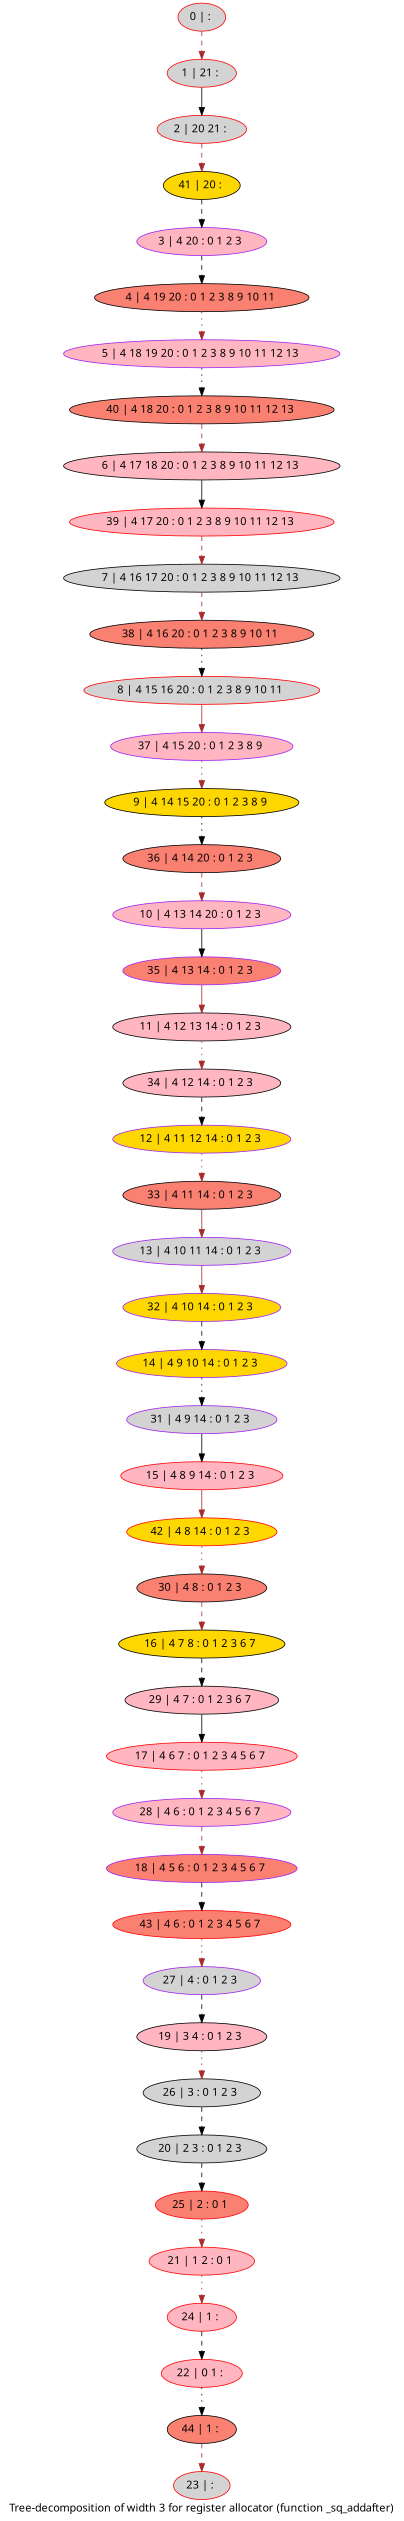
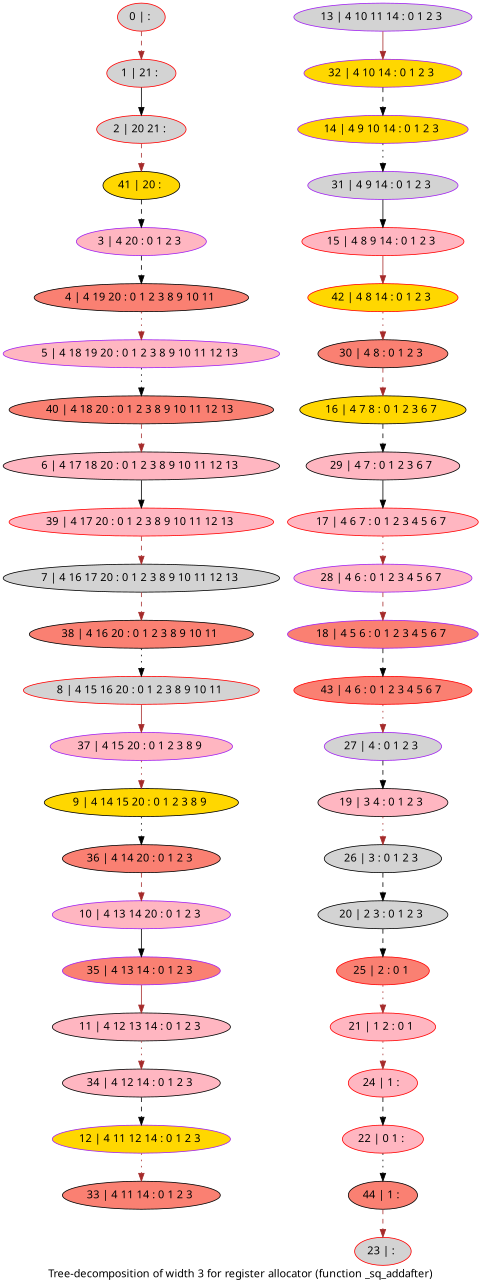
(202, 1219) -> none
